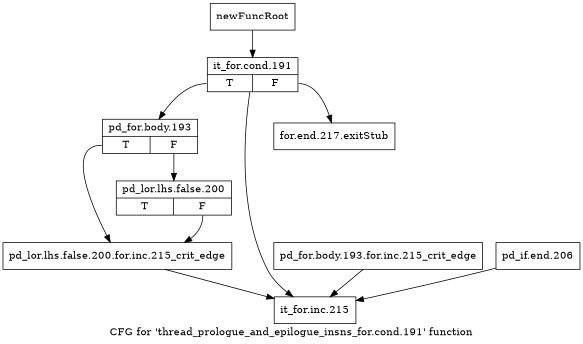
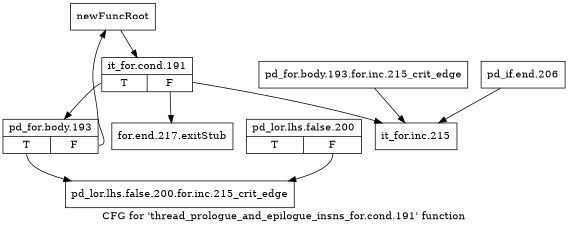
(174, 163) -> (95, 95)
(216, 283) -> none
